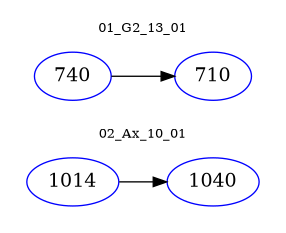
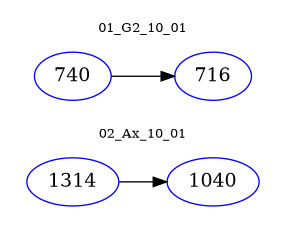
(143, 29) -> (143, 29)
(213, 76) -> (213, 76)
(73, 182) -> (73, 182)
